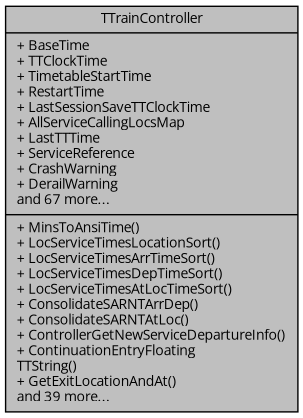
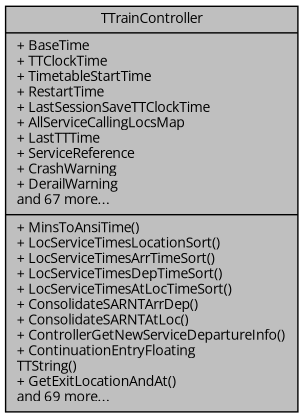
(64, 397) -> (64, 397)
